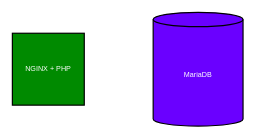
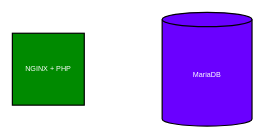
(198, 69) -> (207, 69)
